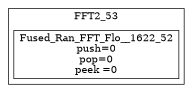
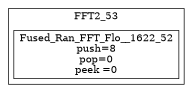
(96, 55) -> (96, 55)
